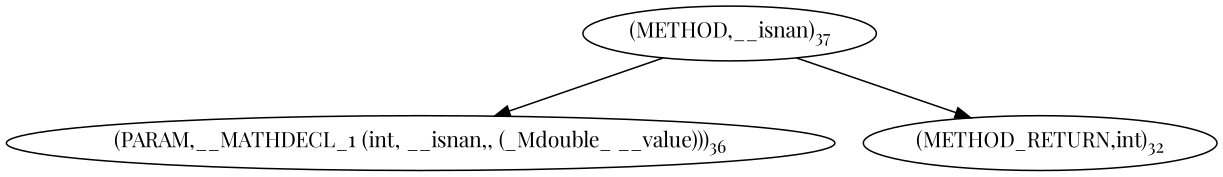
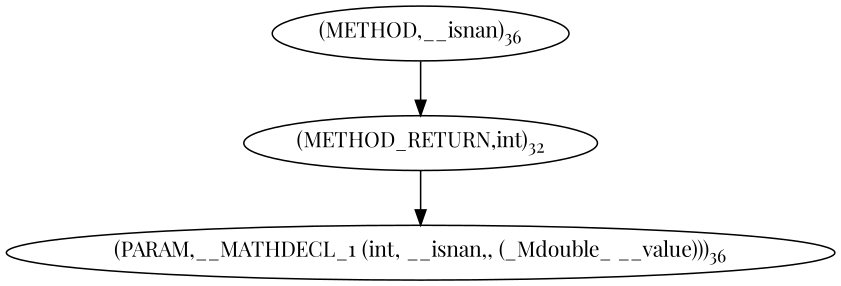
(823, 31) -> (513, 31)
(586, 85) -> (421, 190)
